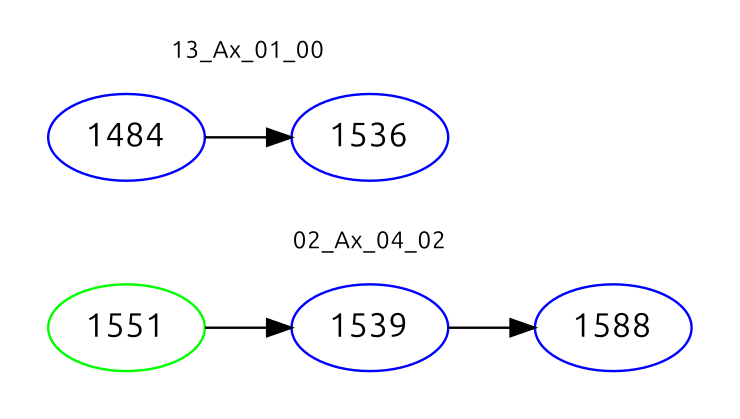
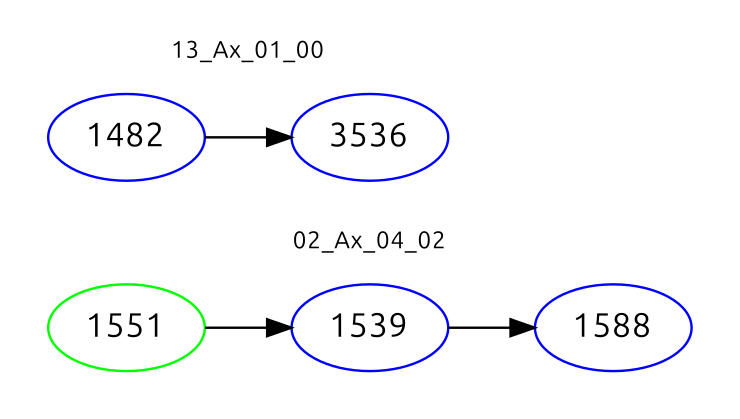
(127, 137) -> (127, 137)
(370, 137) -> (370, 137)
